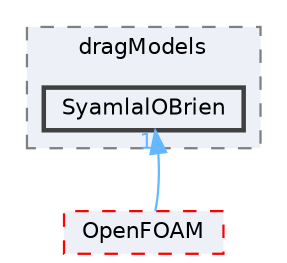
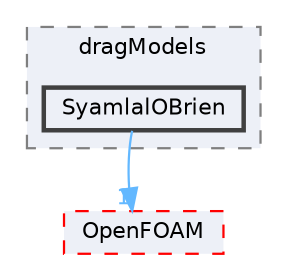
(159, 182) -> (129, 162)
